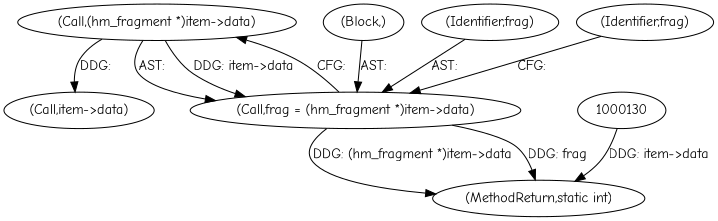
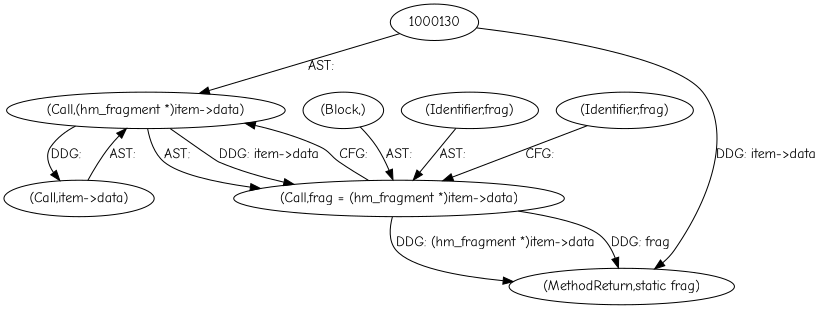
none -> (304, 62)
none -> (102, 157)
(539, 198) -> (622, 287)
